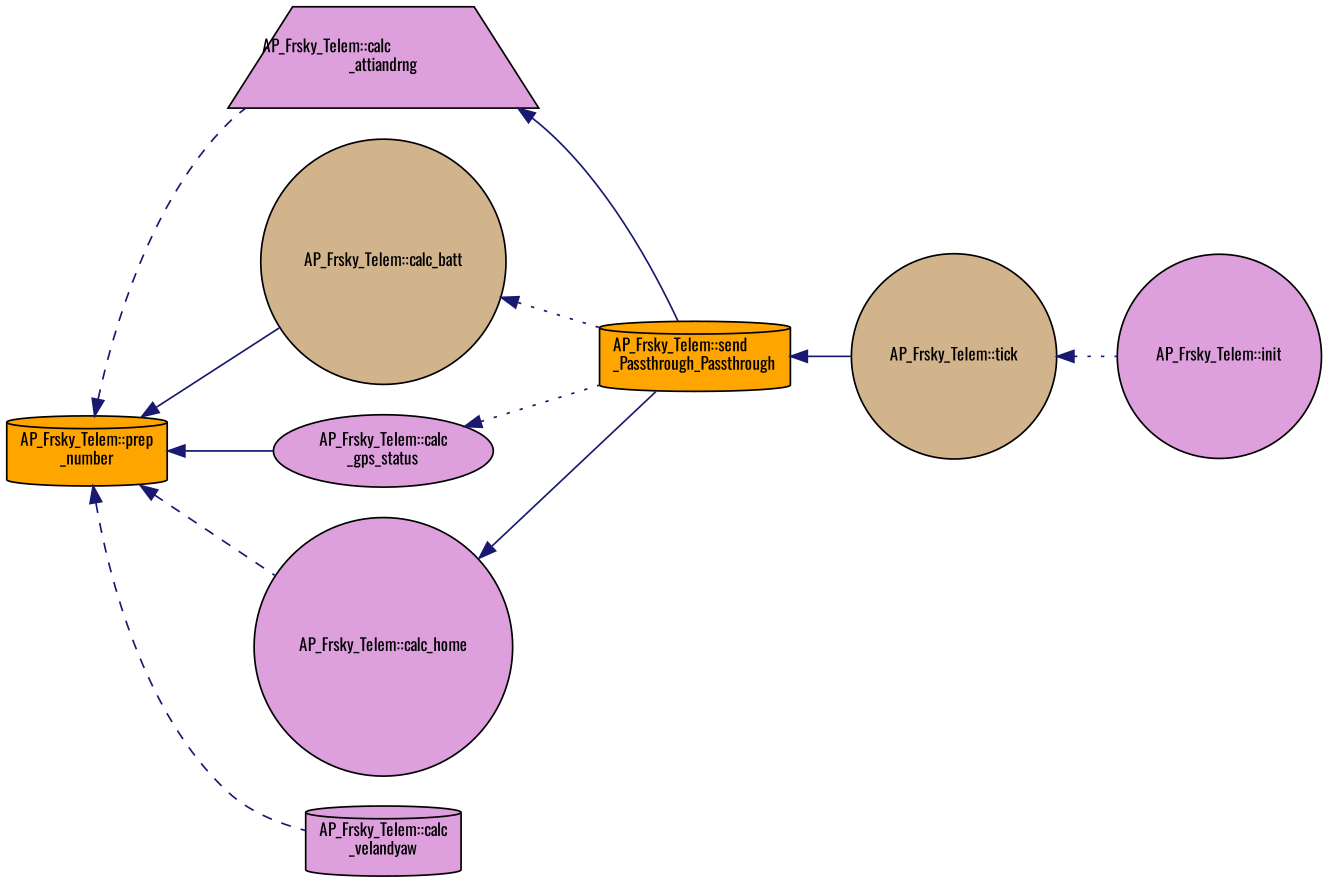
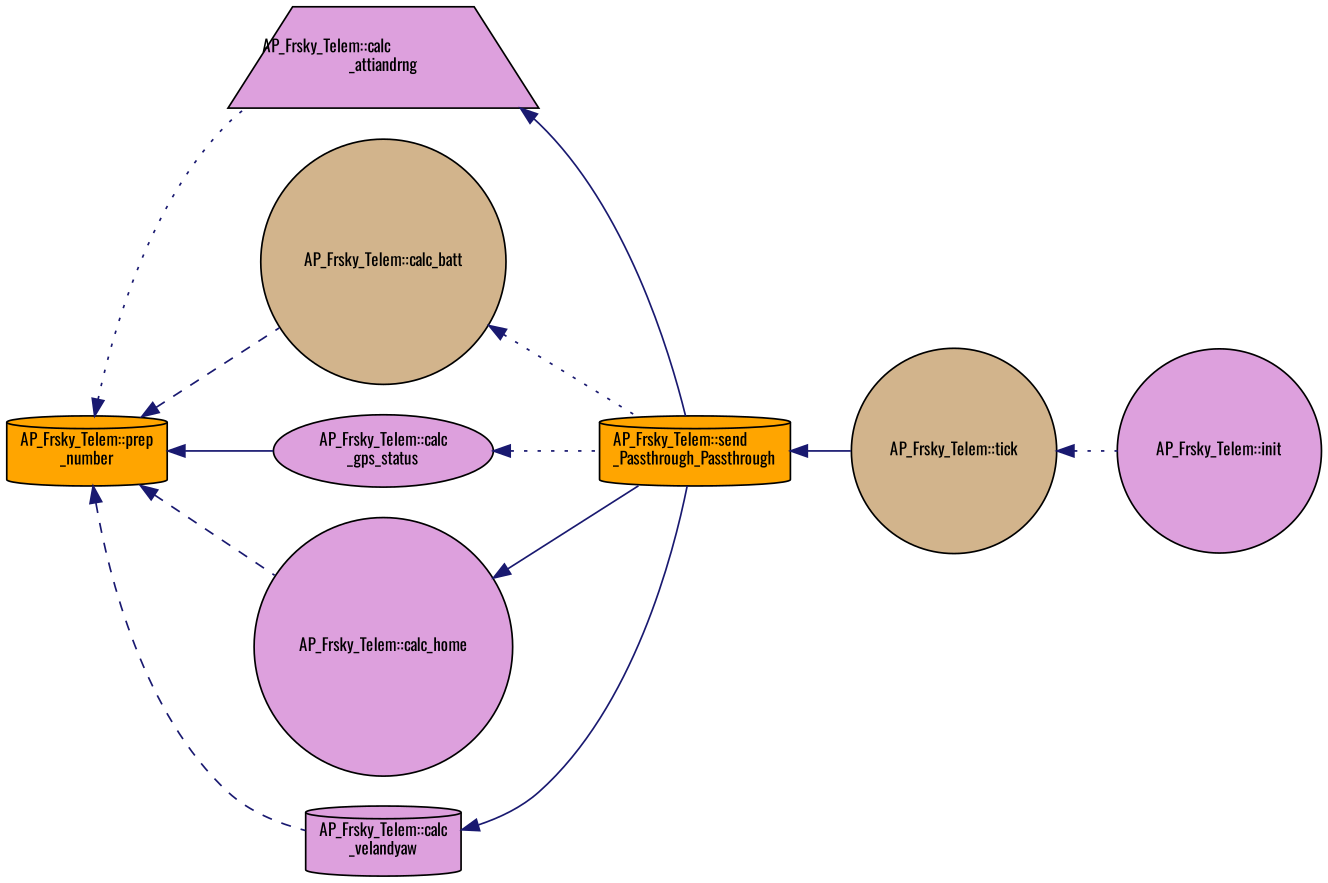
(150, 242) -> (150, 242)
(218, 368) -> (218, 368)
none -> (621, 682)
